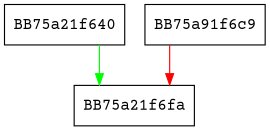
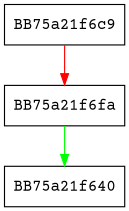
(205, 25) -> (65, 25)
(99, 59) -> (65, 140)
